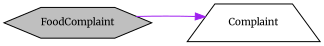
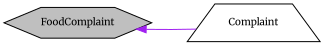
(166, 16) -> (171, 29)
